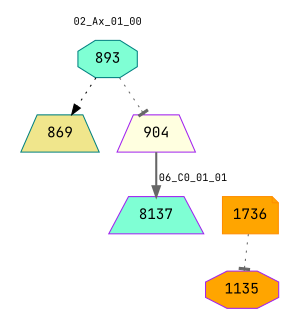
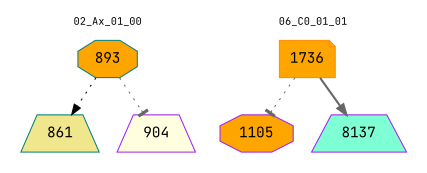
(108, 59) -> (108, 59)
(60, 133) -> (60, 133)
(156, 175) -> (330, 92)
(242, 290) -> (257, 133)
